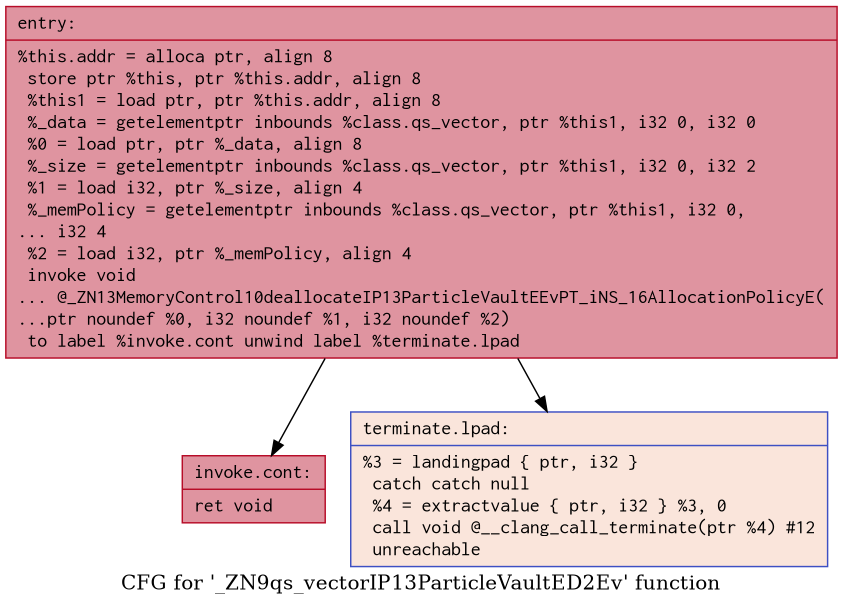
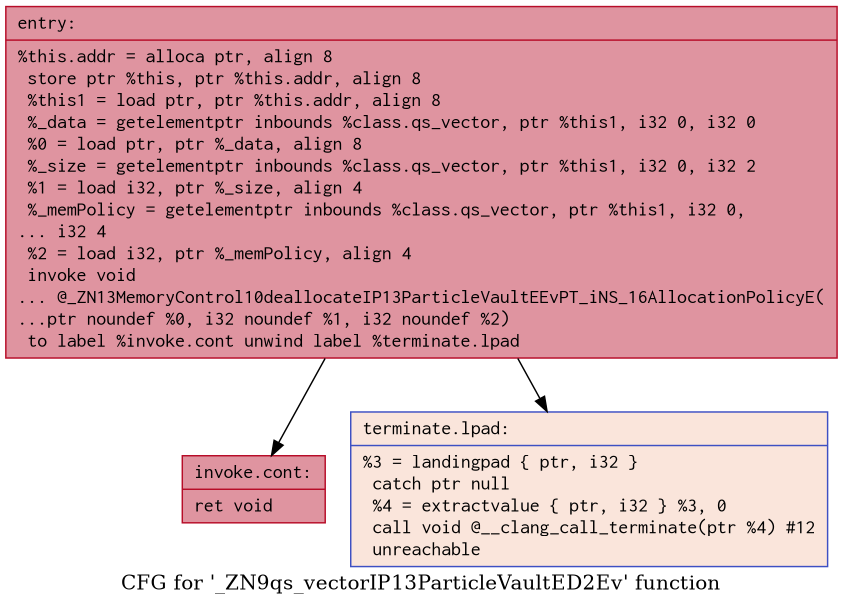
(446, 483) -> (437, 483)
